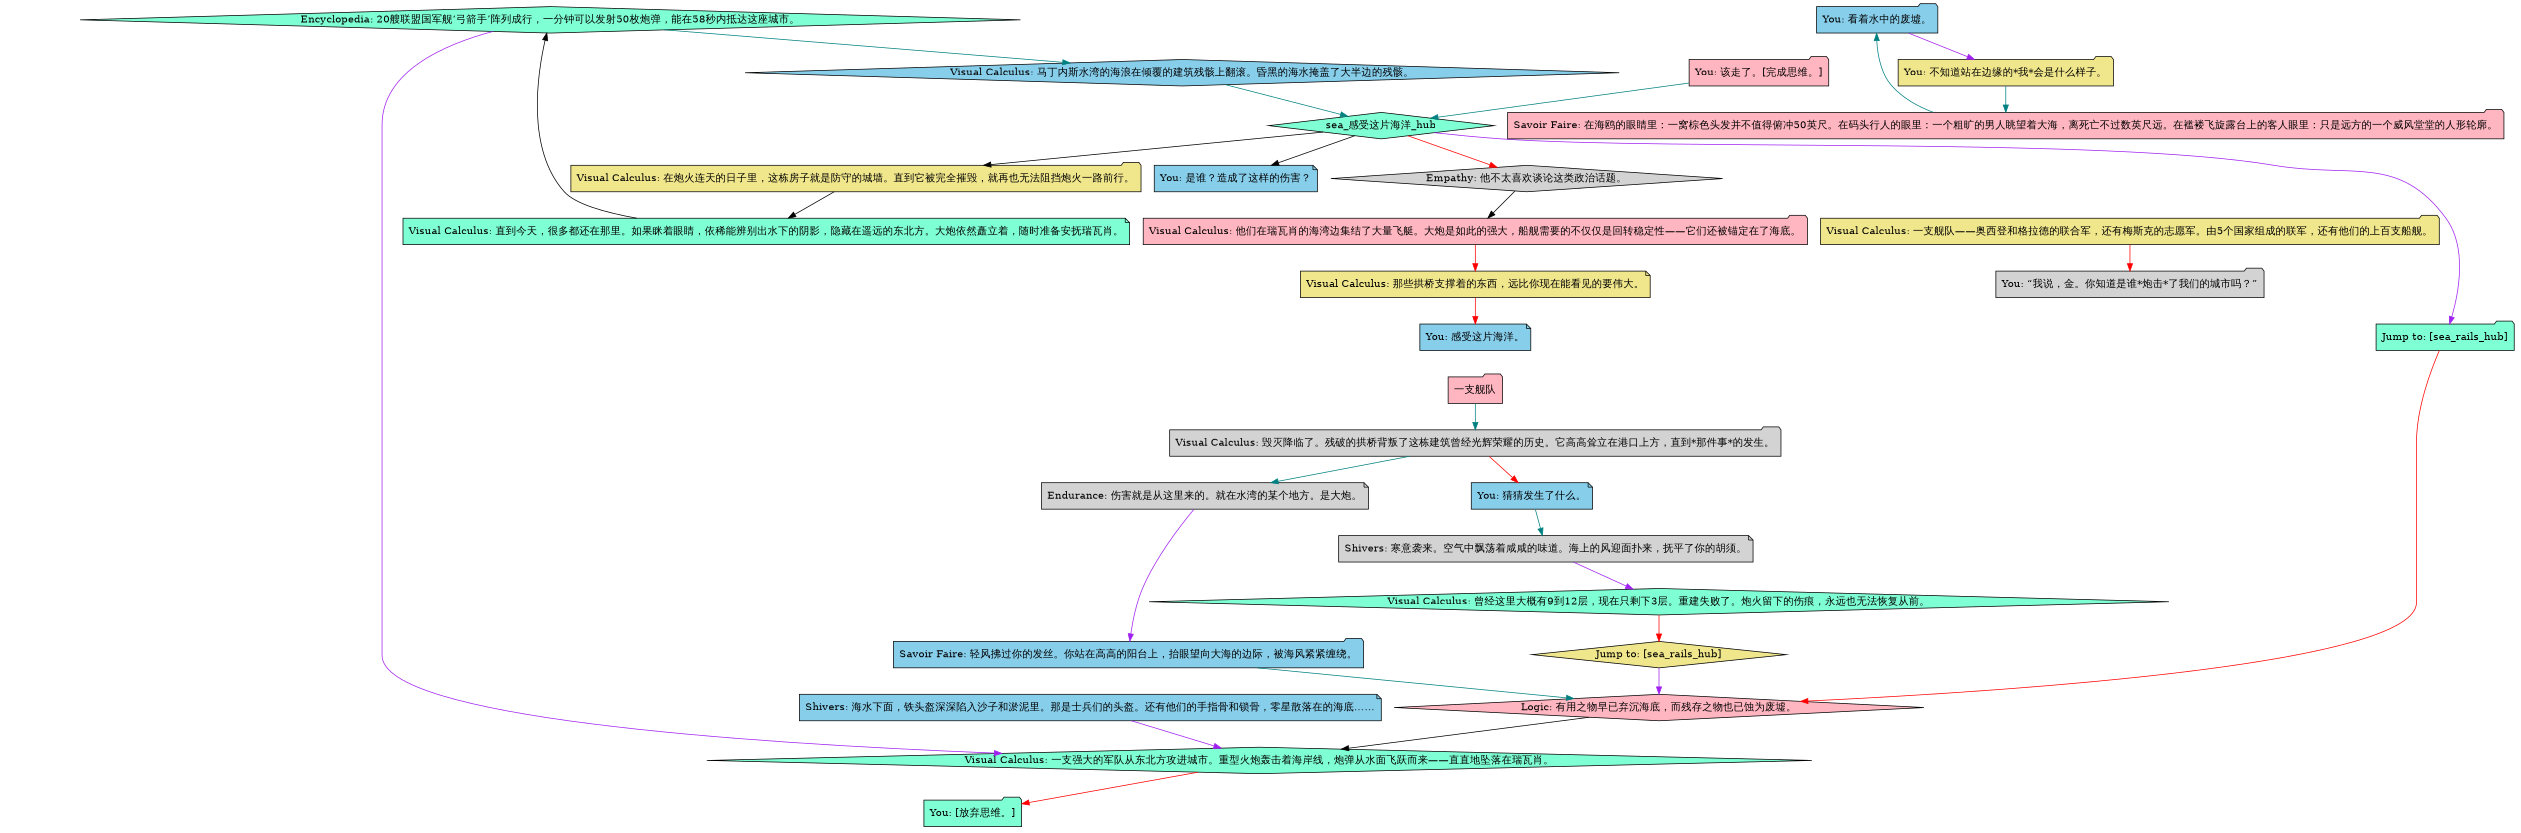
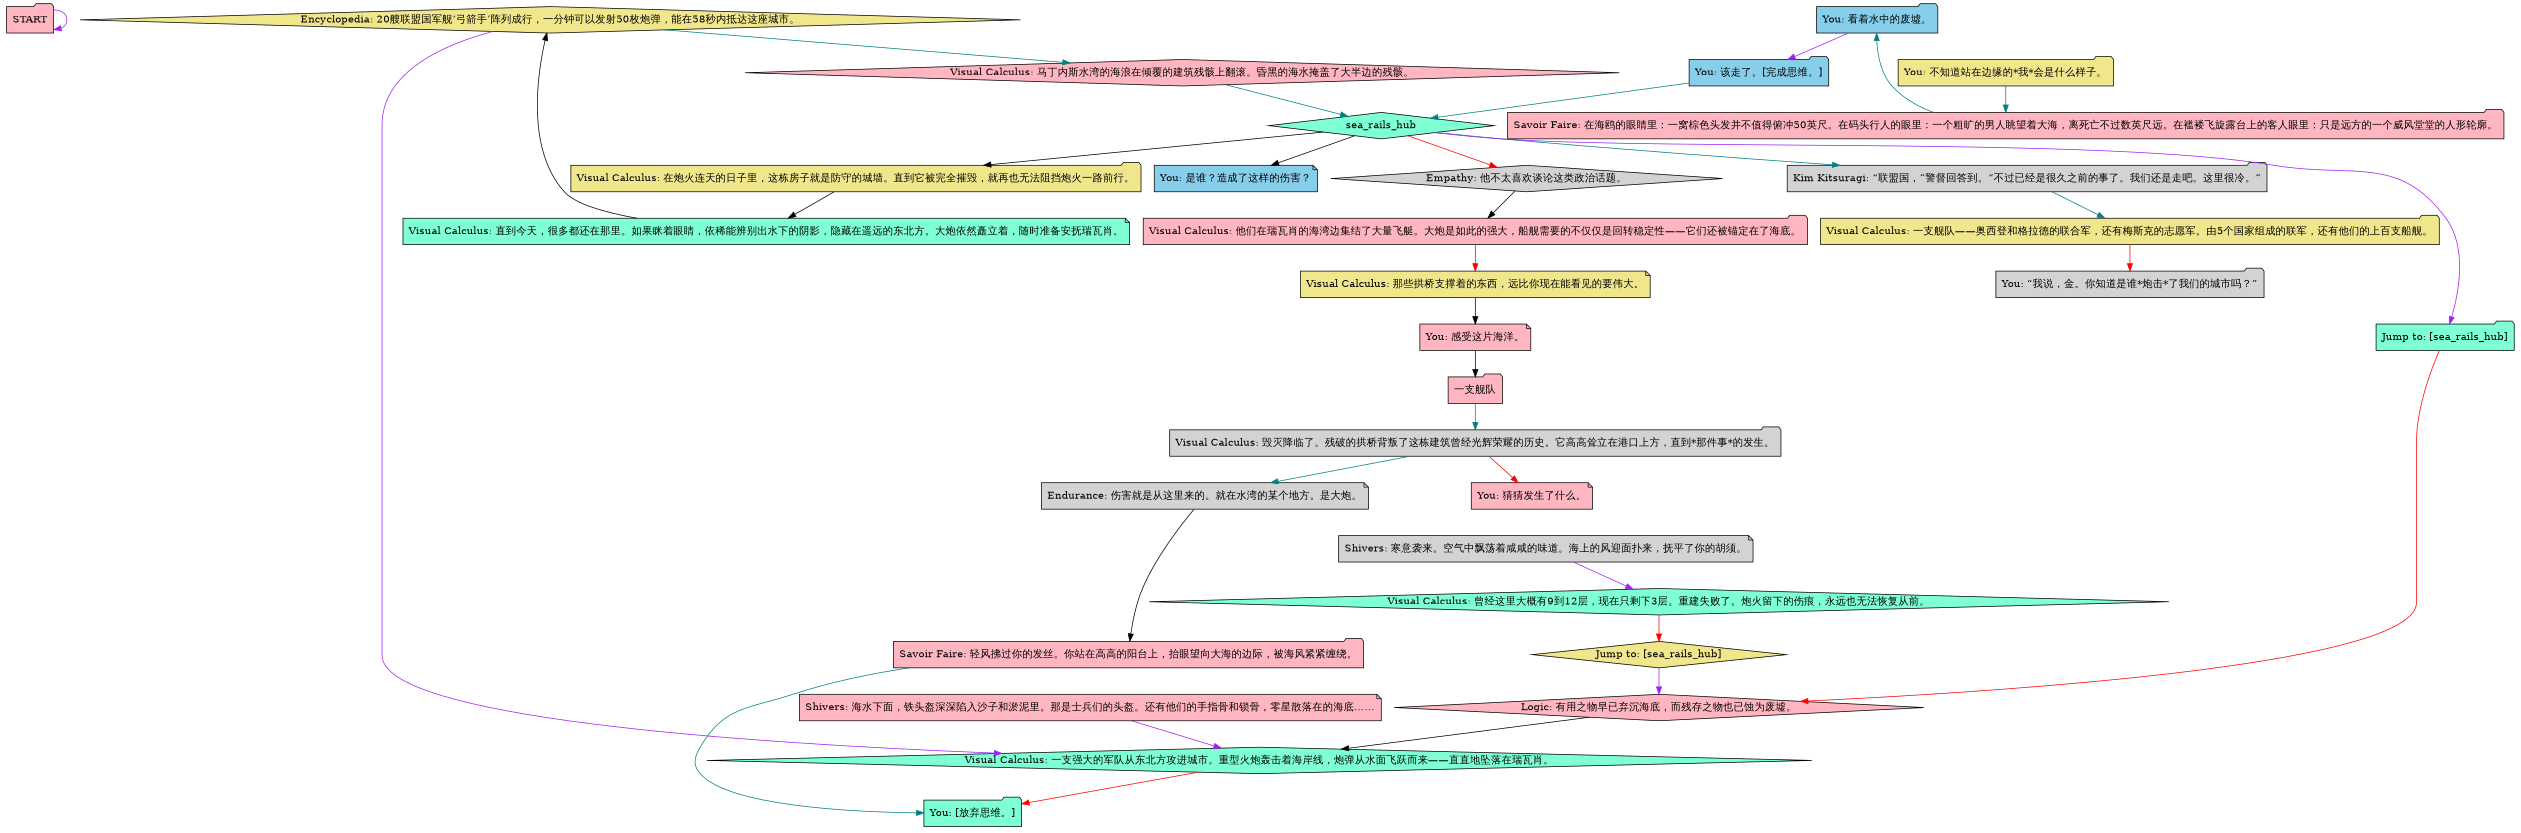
none -> (30, 20)
(550, 20) -> (550, 20)
(1938, 45) -> (1821, 45)
(1182, 73) -> (1182, 73)
(1759, 73) -> (1759, 73)
(1381, 126) -> (1381, 126)
none -> (2027, 179)
(1475, 307) -> (1475, 307)
(1475, 337) -> (1475, 337)
none -> (1475, 360)
(1532, 496) -> (1532, 496)
(1538, 519) -> none
(1153, 567) -> (1153, 567)
(1129, 655) -> (1129, 655)
(1412, 683) -> (696, 757)
(1090, 708) -> (1090, 708)
